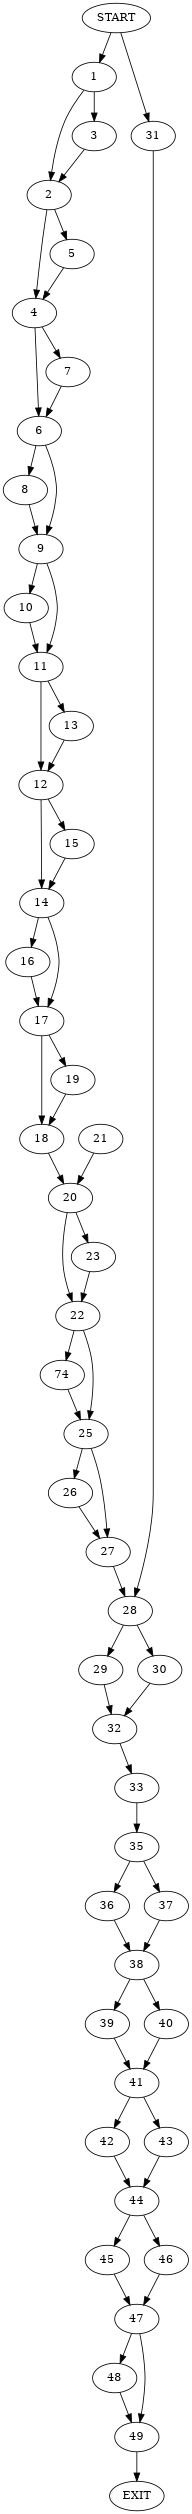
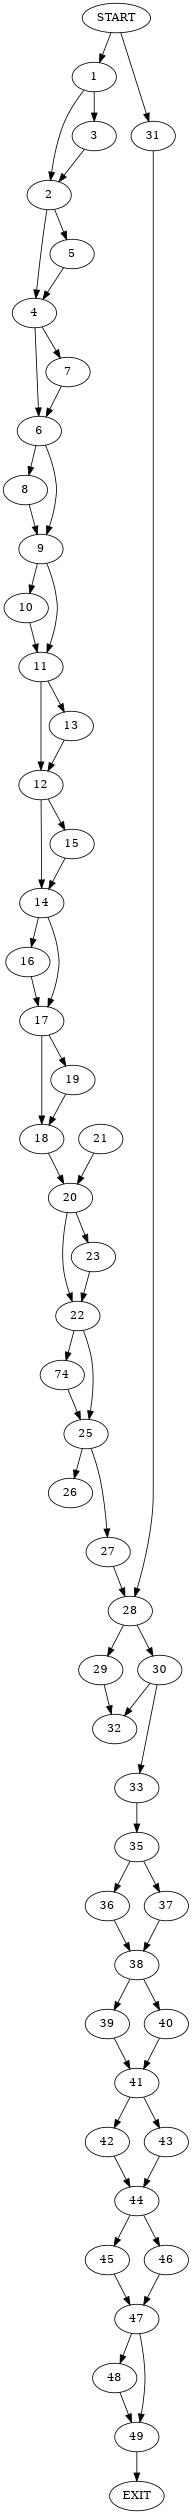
(87, 1519) -> none
(124, 1755) -> (149, 1725)
